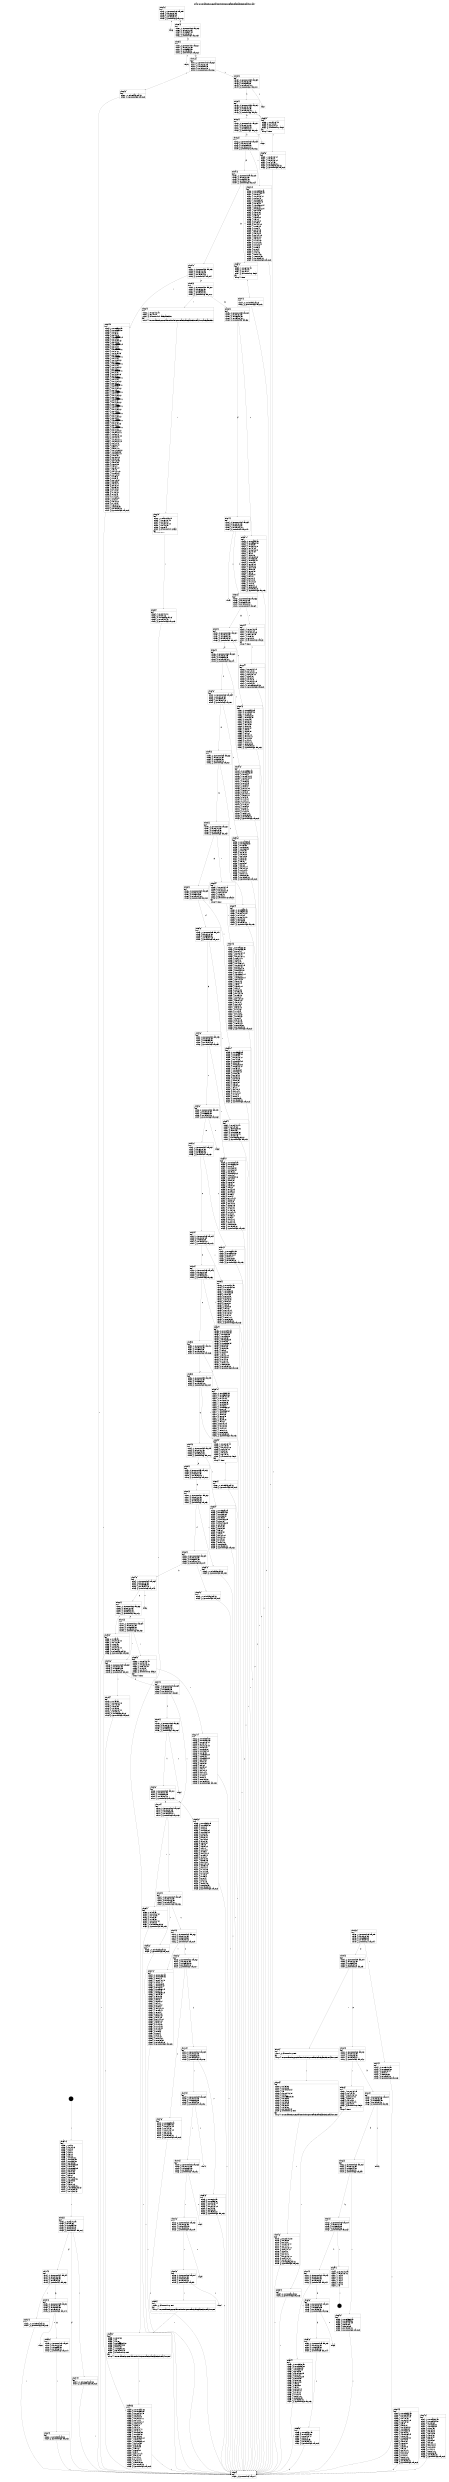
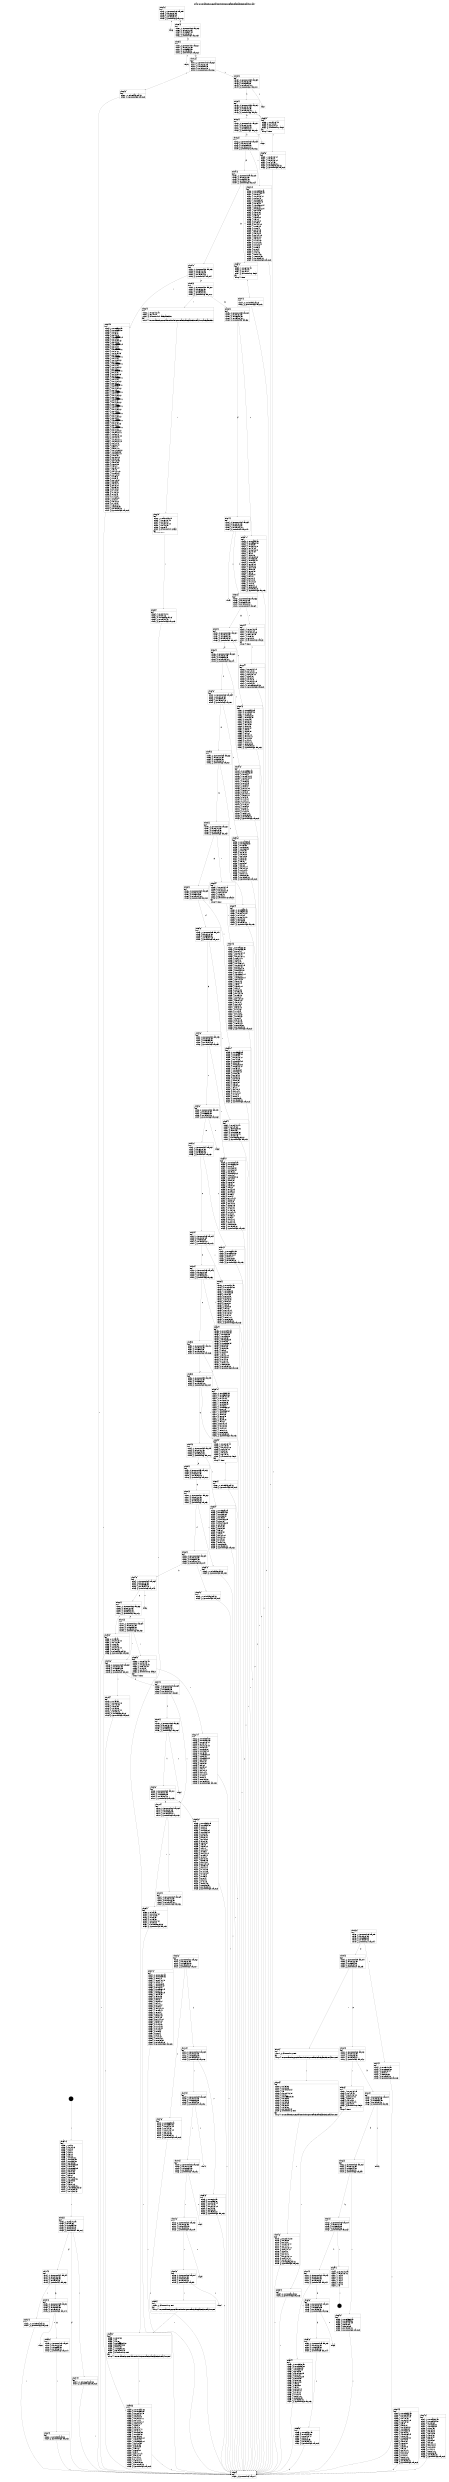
(183, 1936) -> none
(157, 1949) -> none
